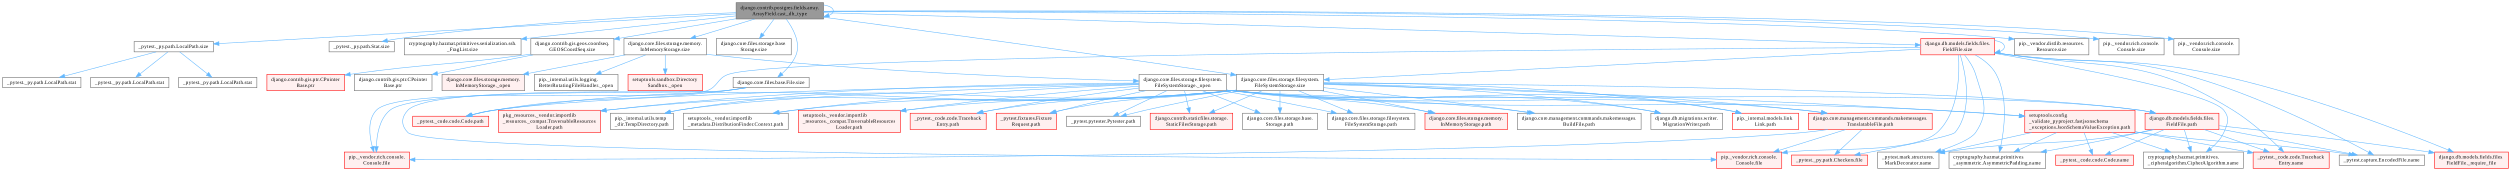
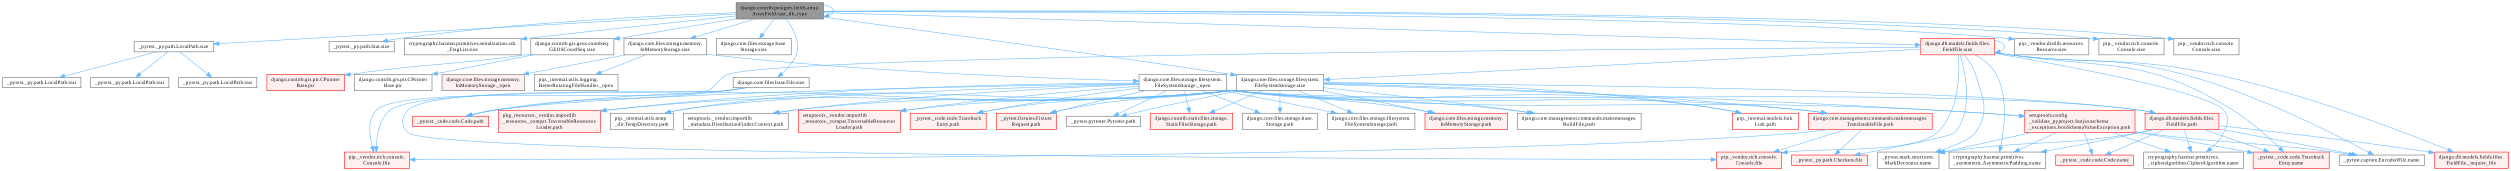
(665, 83) -> none
(1687, 121) -> none
